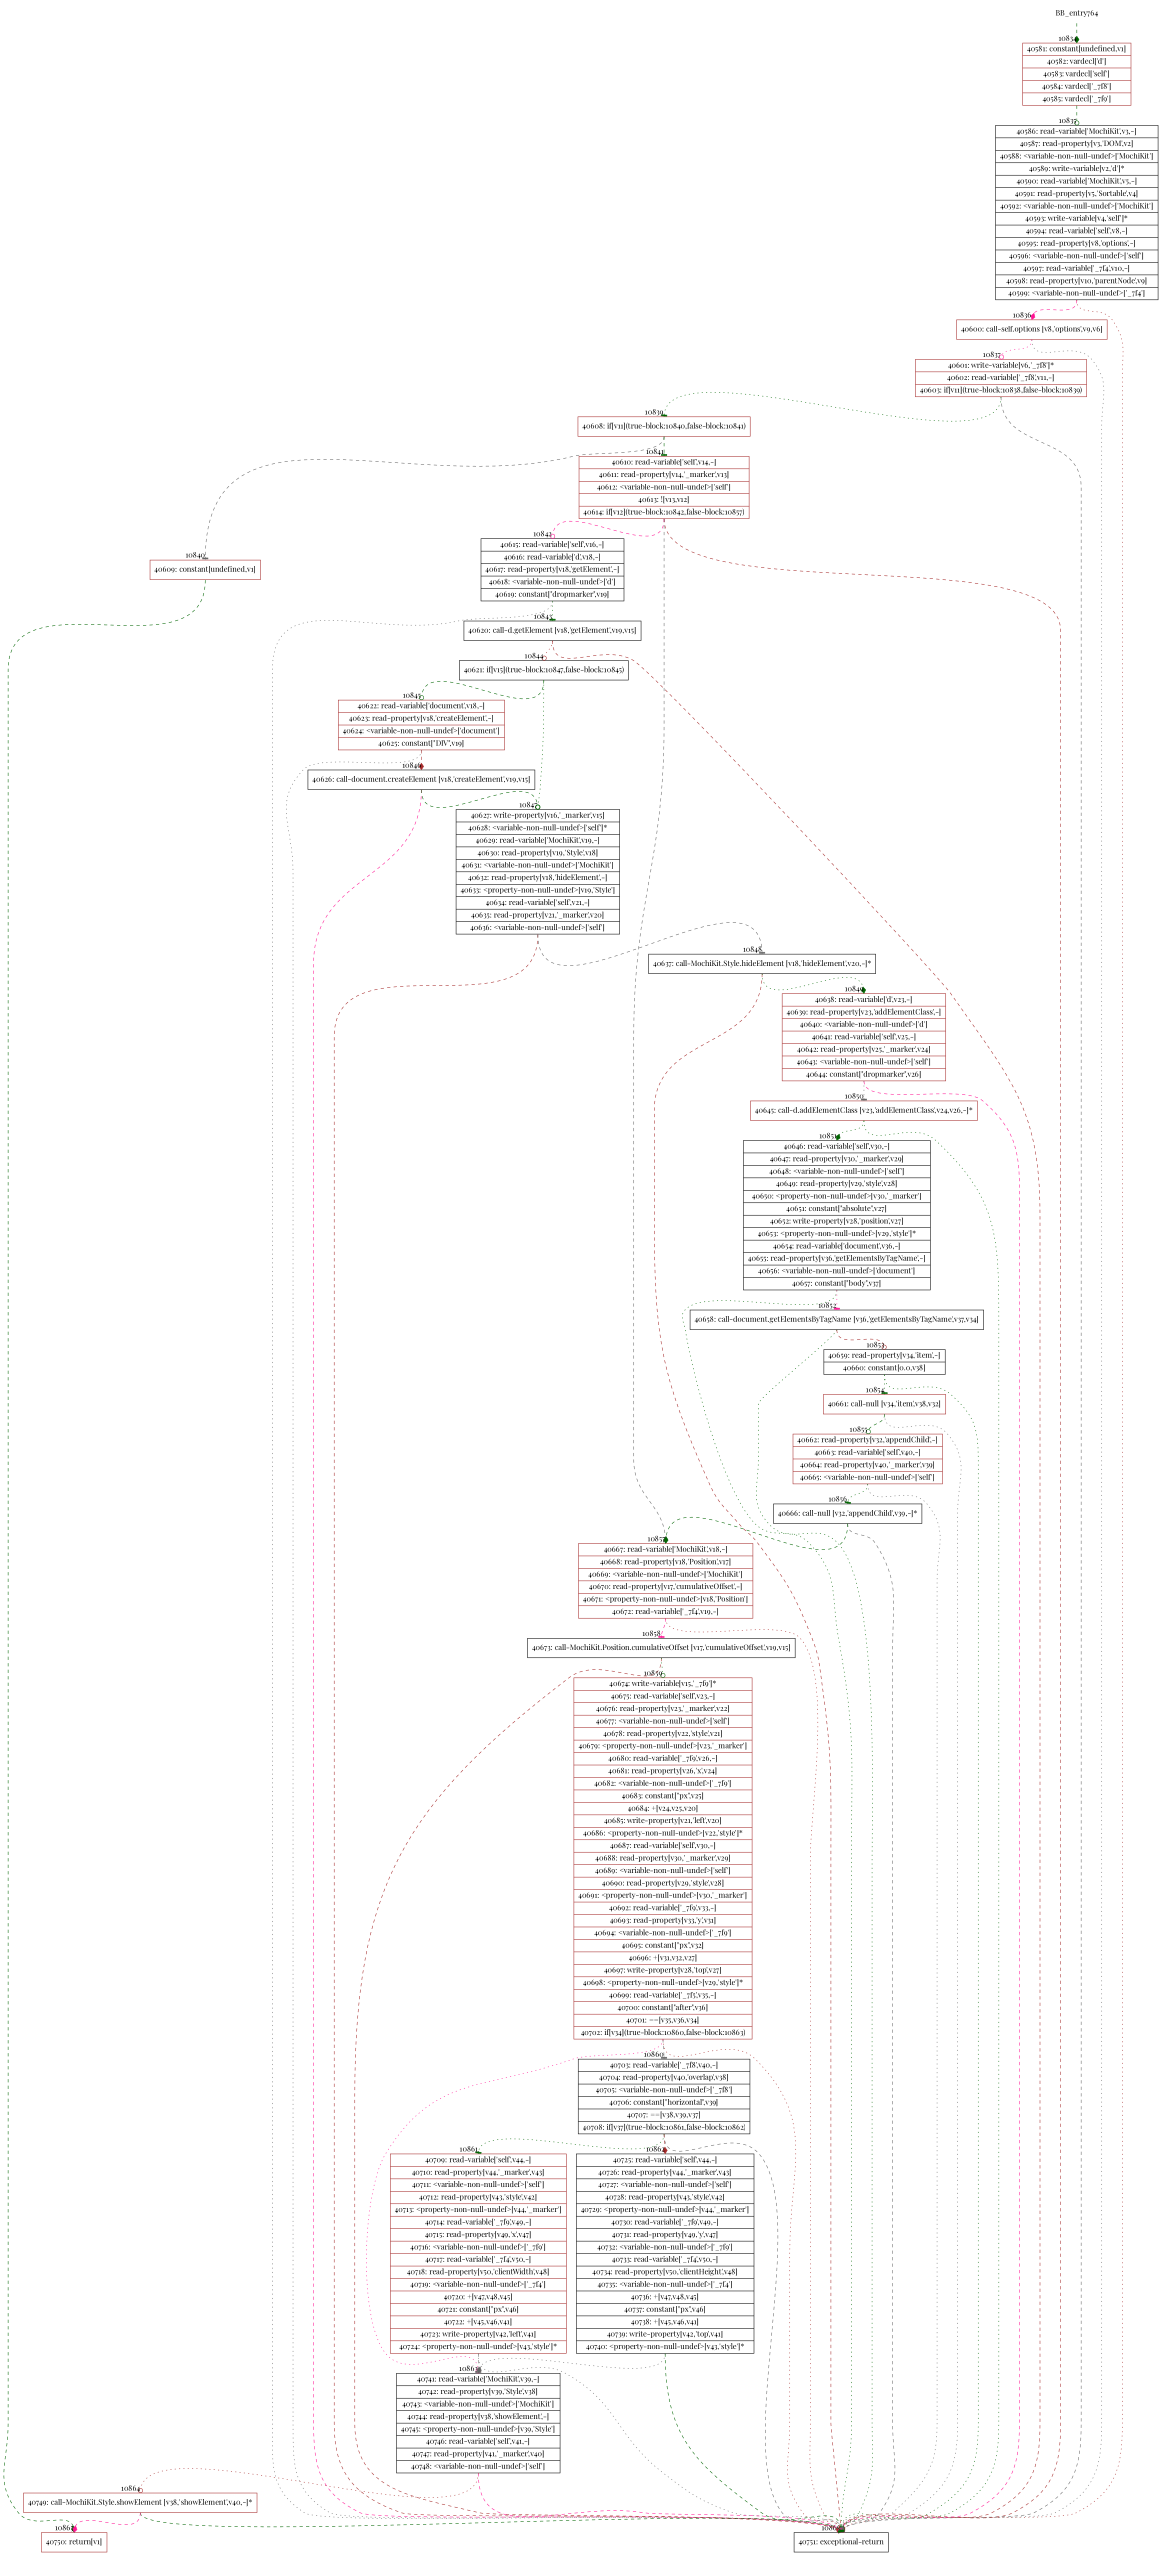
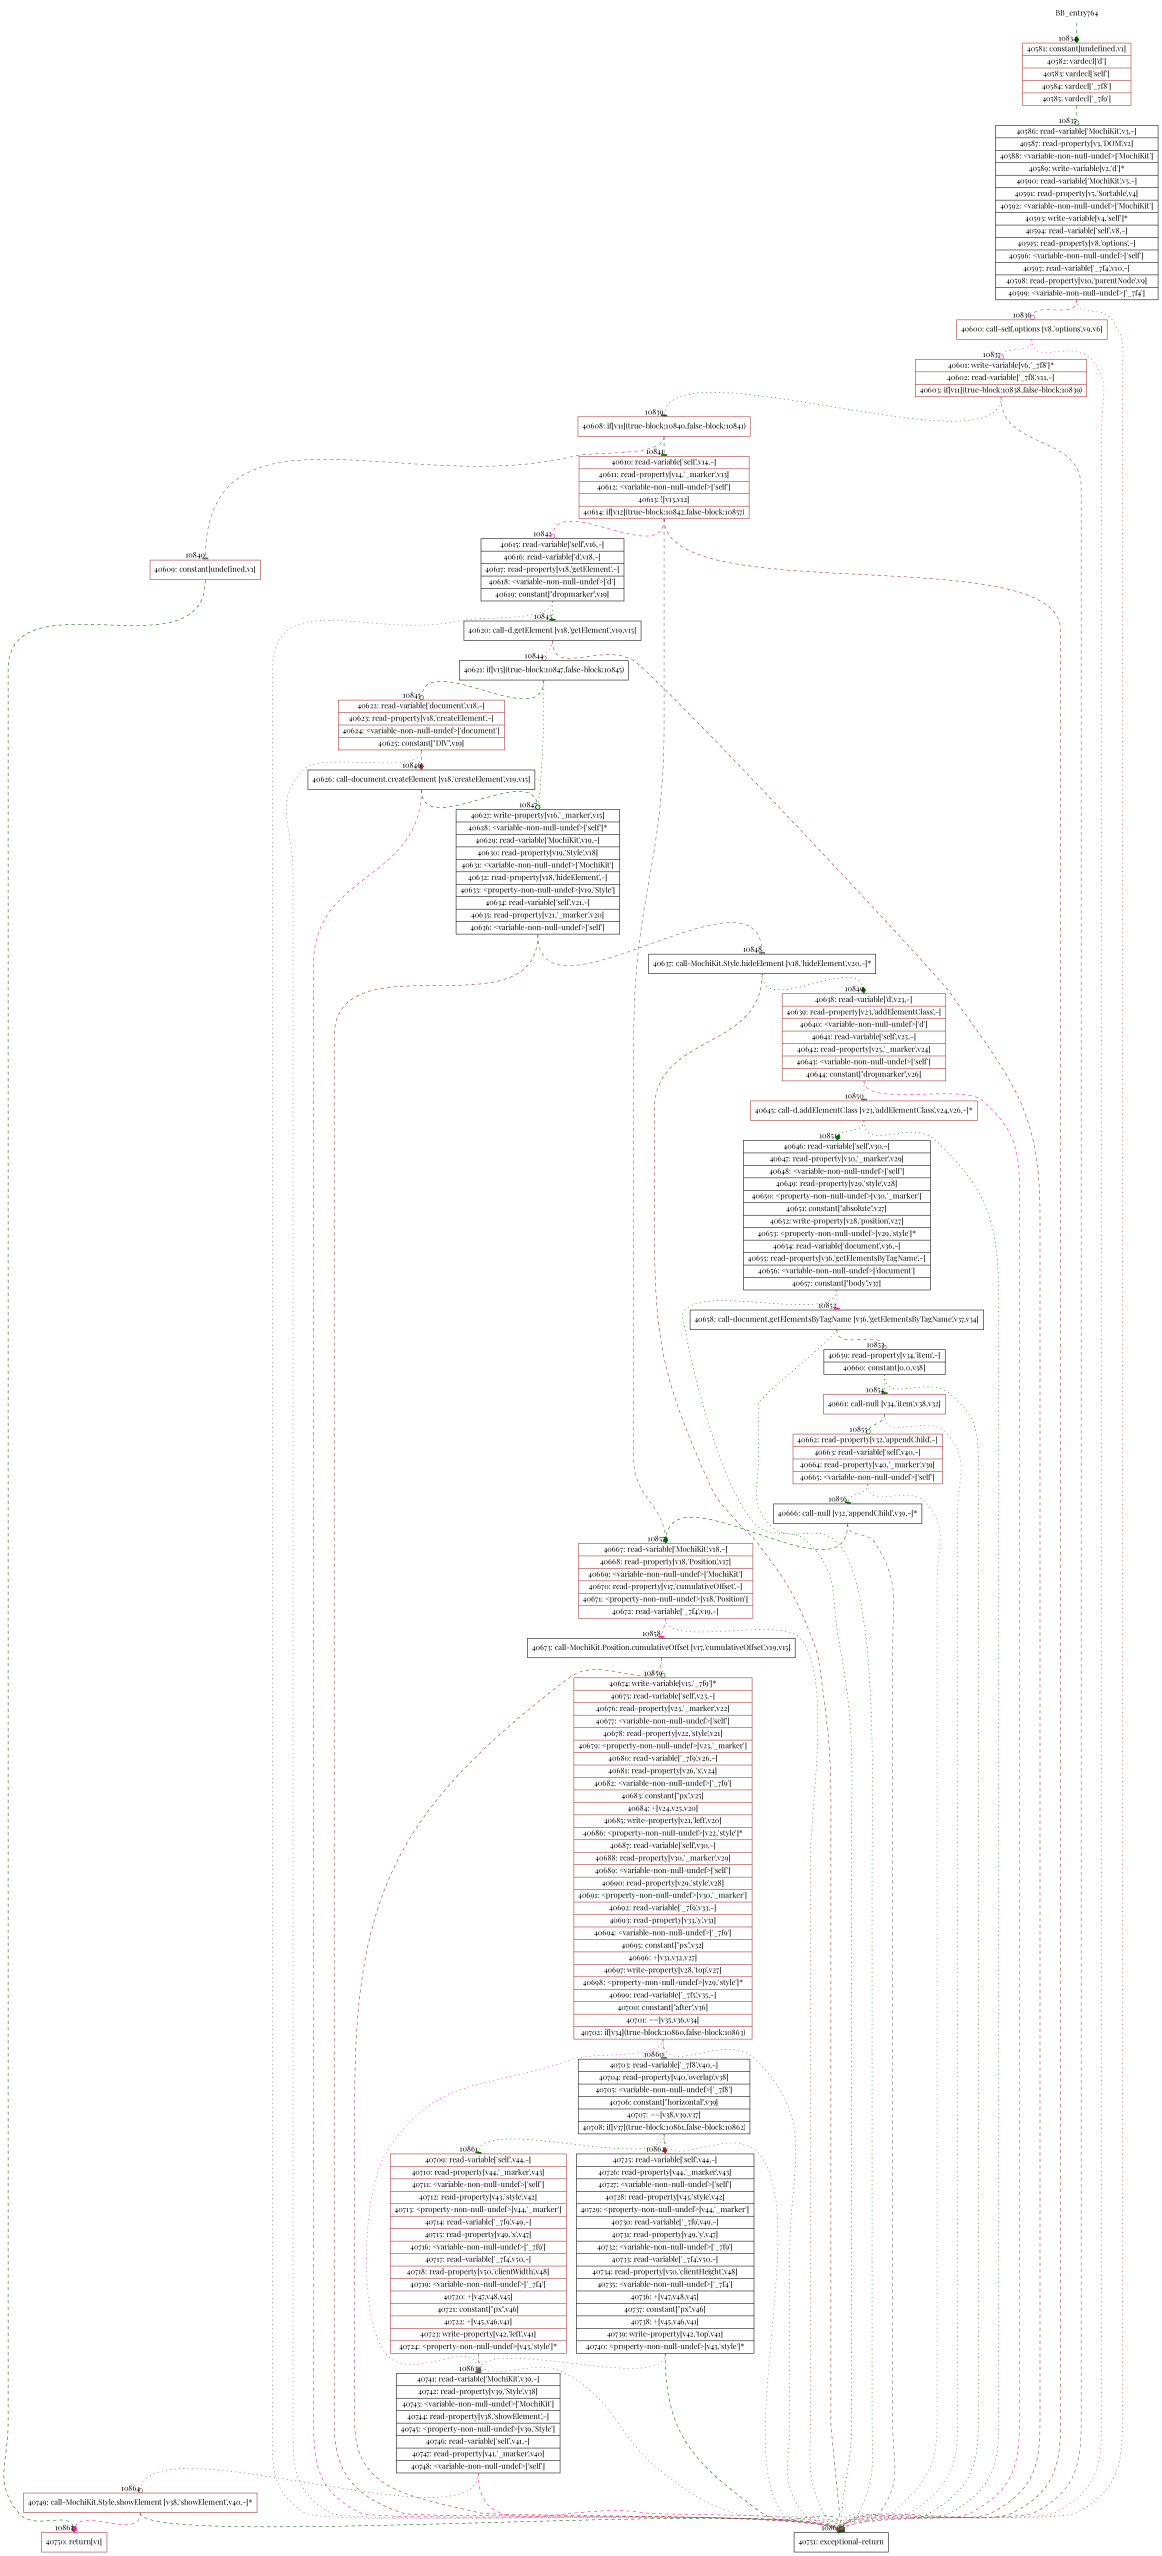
(1058, 310) -> (1057, 310)
(1102, 1516) -> (1102, 1516)
(774, 2312) -> (774, 2312)
